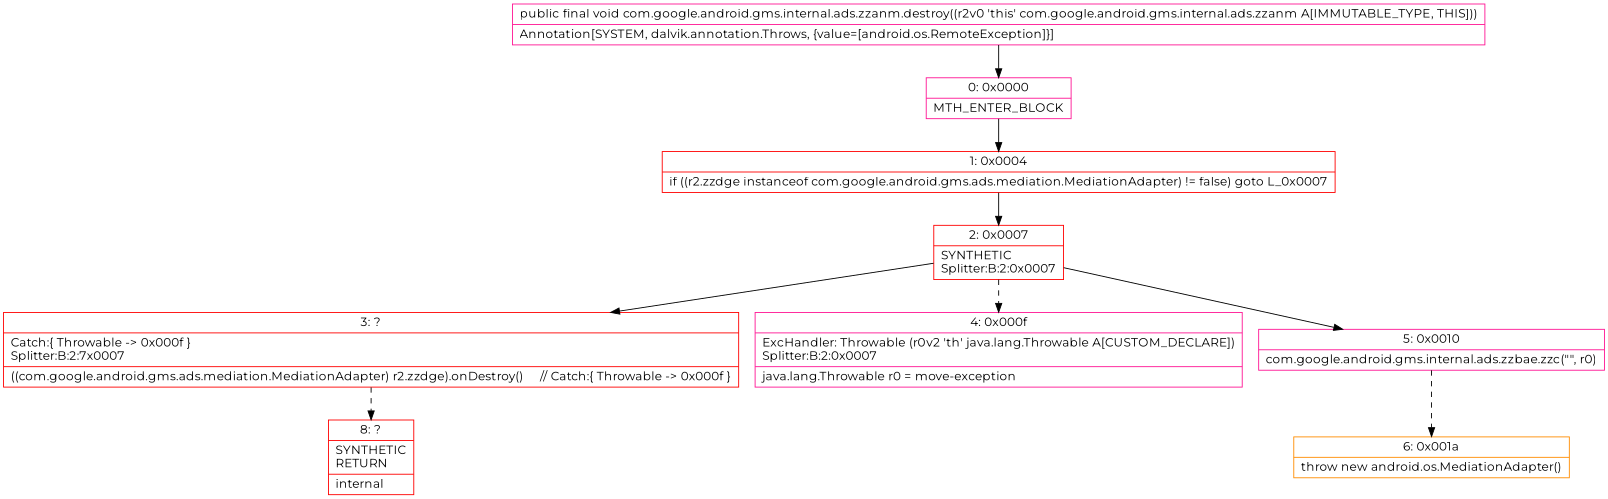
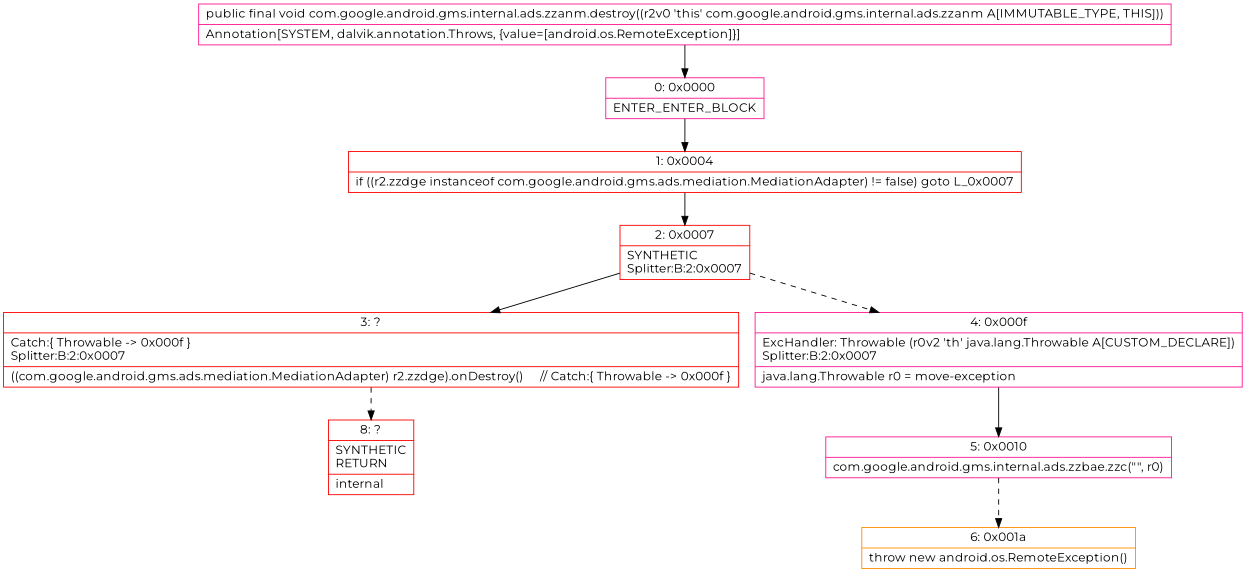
(999, 108) -> (685, 108)
(1199, 298) -> (999, 408)
(68, 356) -> (68, 356)
(1432, 467) -> (999, 558)
